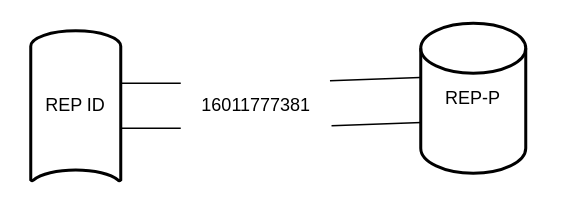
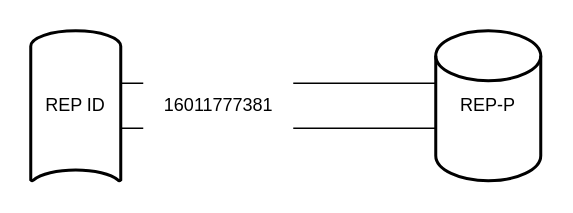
(473, 98) -> (488, 106)
(256, 106) -> (218, 106)
